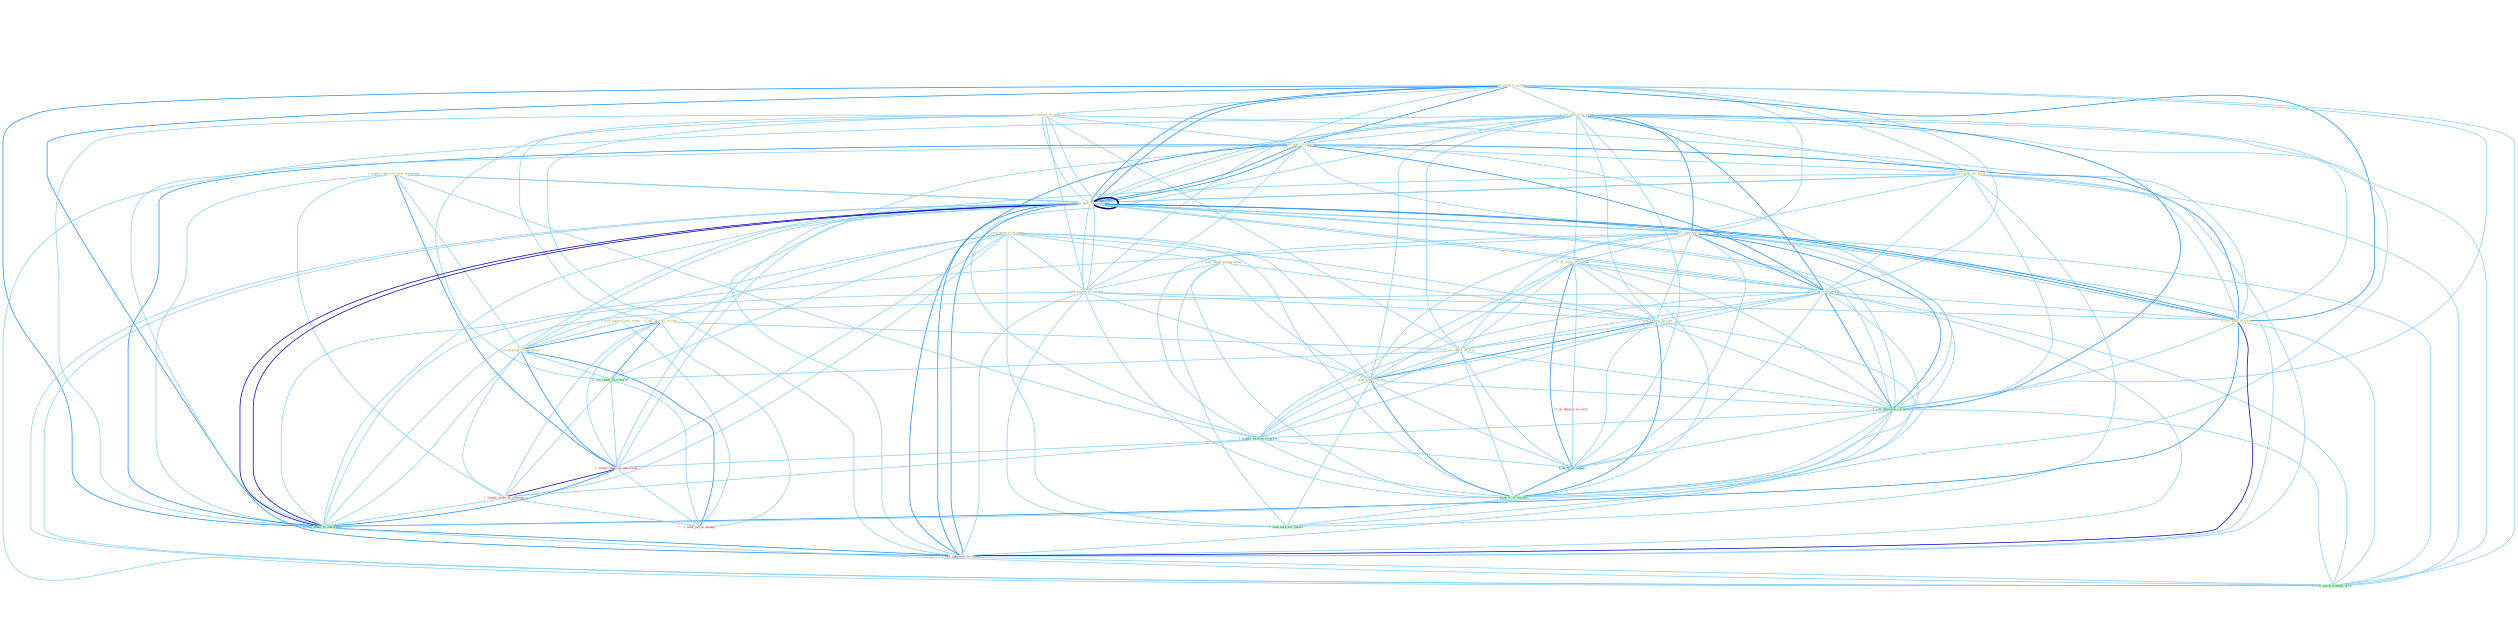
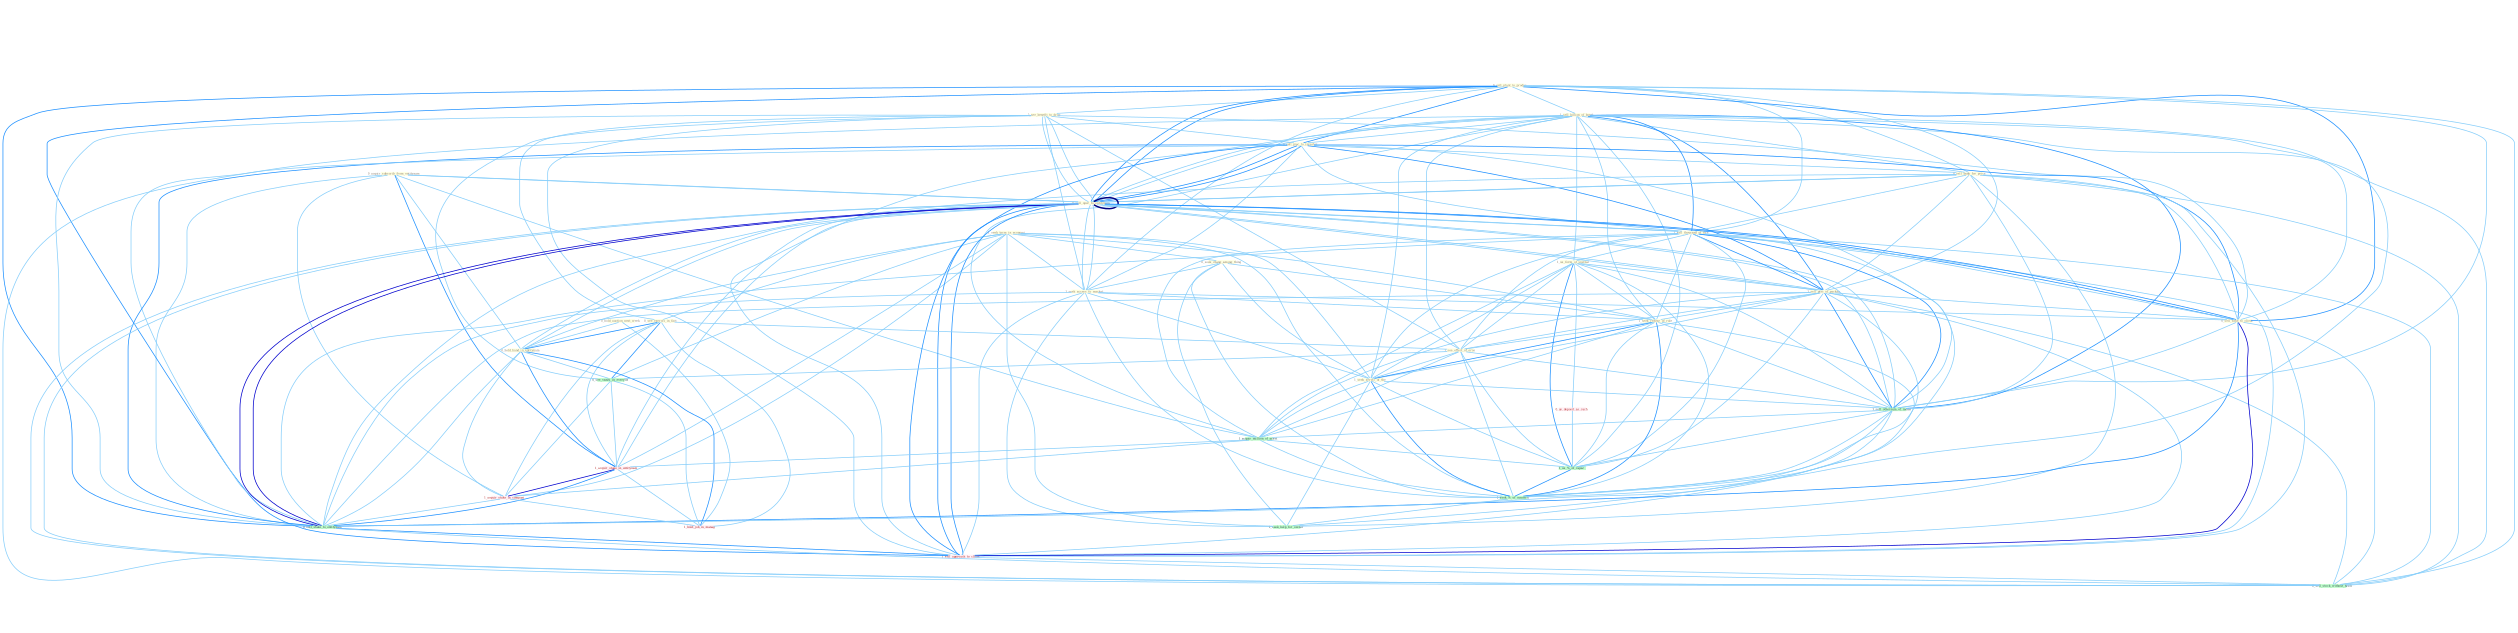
(2183, 427) -> none
